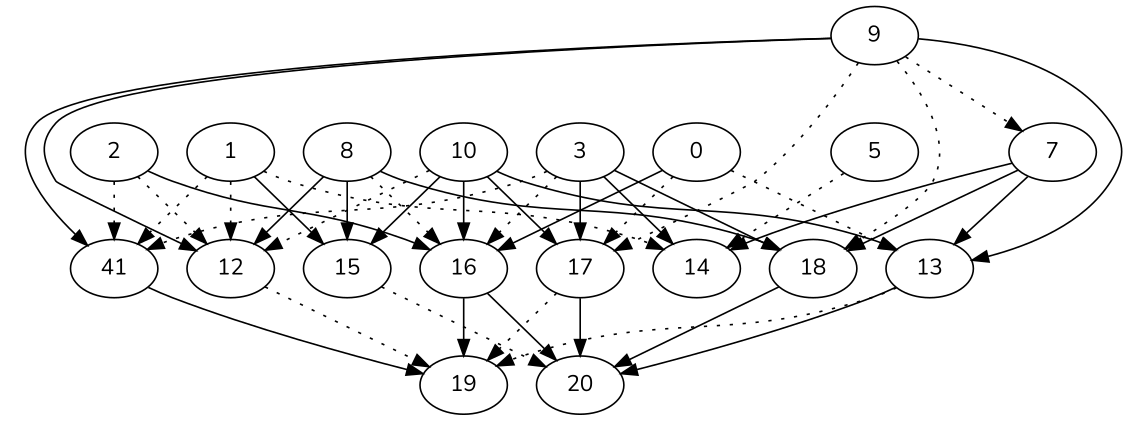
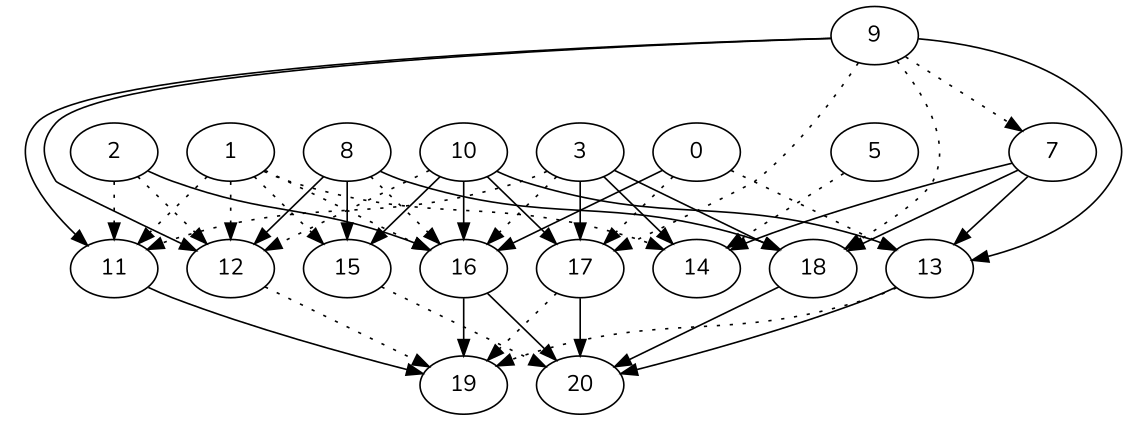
(276, 198) -> (276, 198)
none -> (340, 207)
(114, 269) -> (114, 269)
